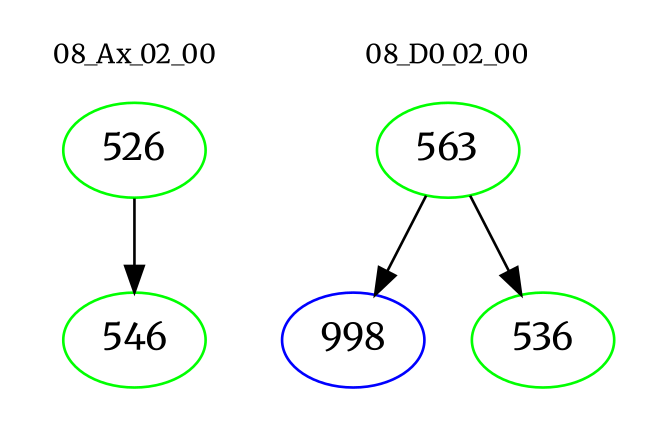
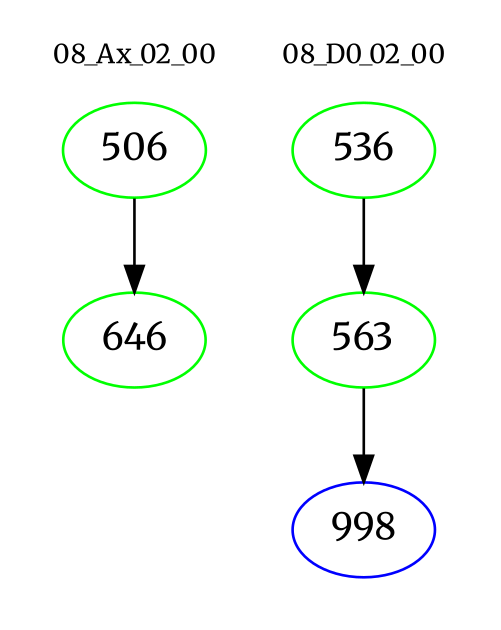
(134, 150) -> (134, 150)
(490, 233) -> (364, 232)
(134, 340) -> (134, 340)
